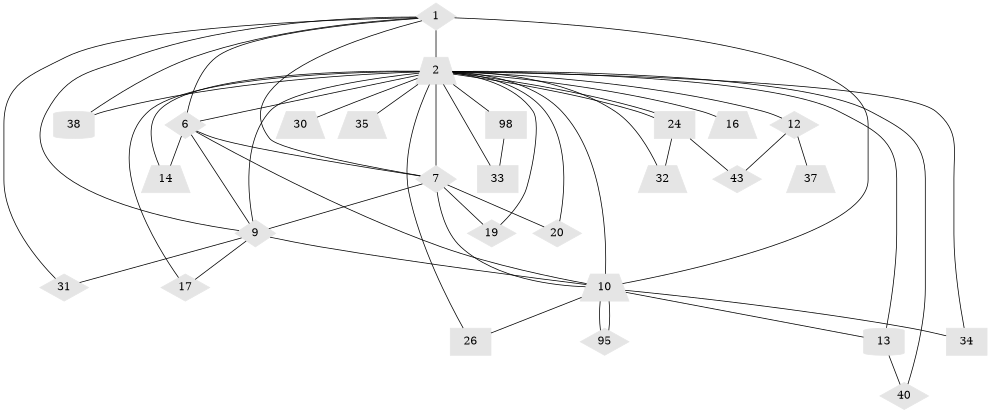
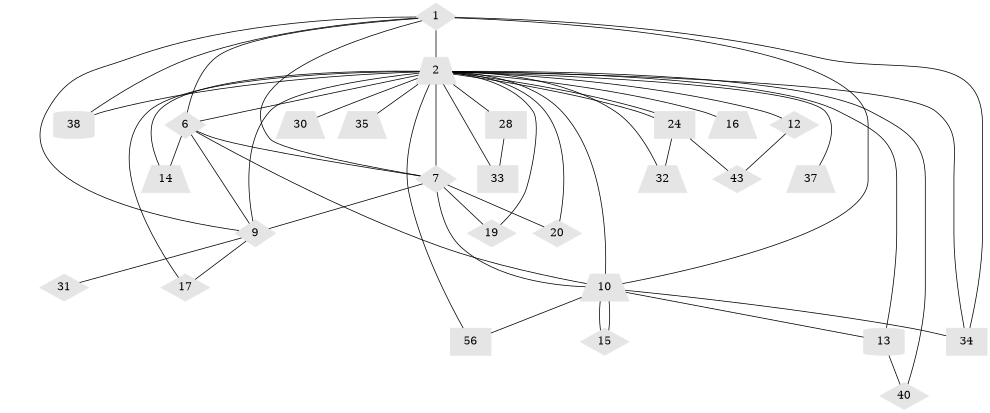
(107, 44) -> (836, 61)
(506, 125) -> (506, 125)
(802, 151) -> (669, 83)
(420, 262) -> none
(471, 342) -> (471, 342)
(605, 342) -> (605, 342)
